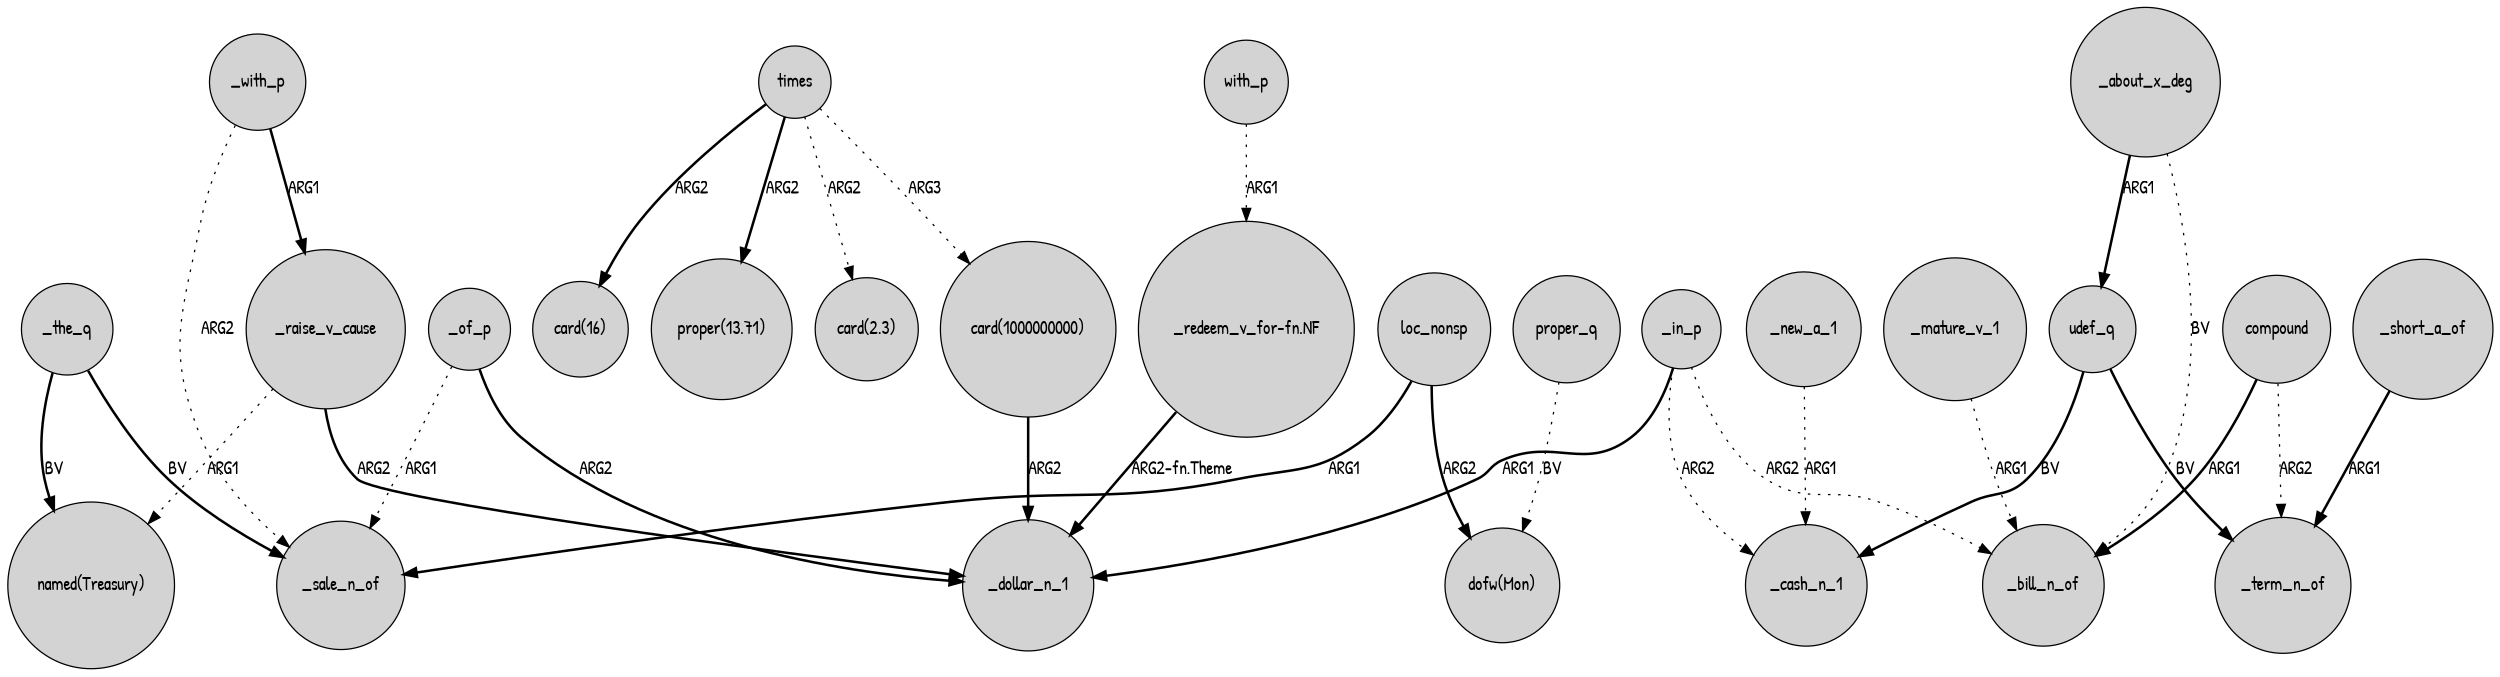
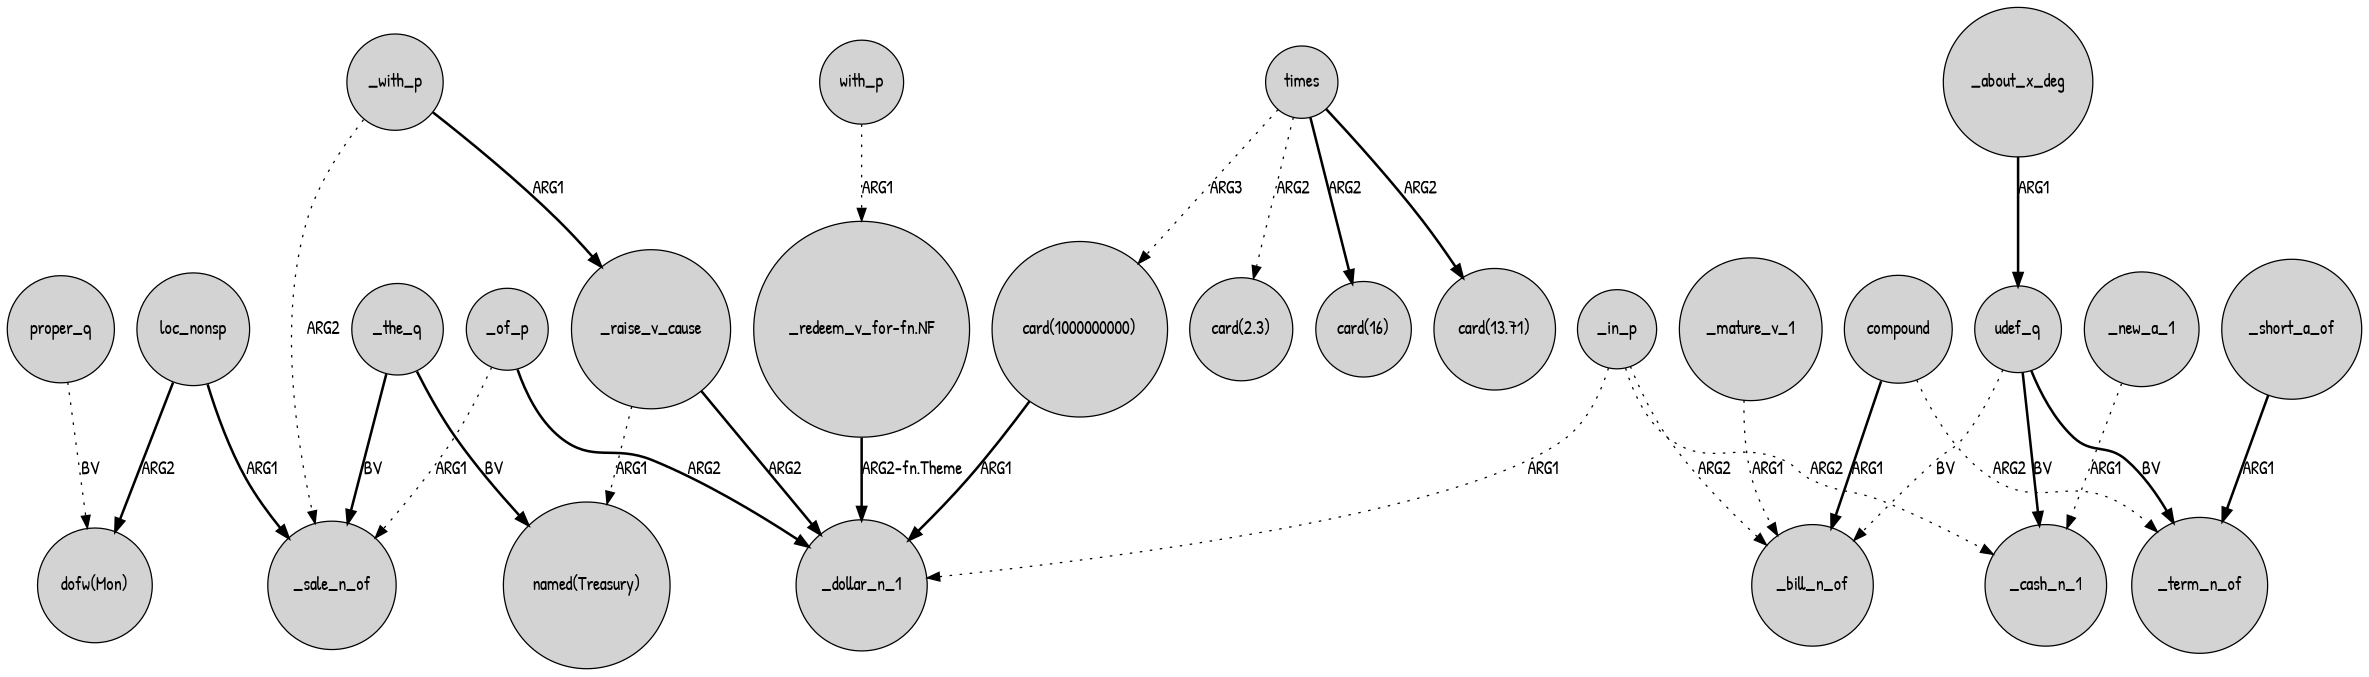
(722, 329) -> (1495, 329)
(2190, 362) -> (1941, 456)
(1045, 470) -> (996, 470)
(1414, 505) -> (1300, 525)
